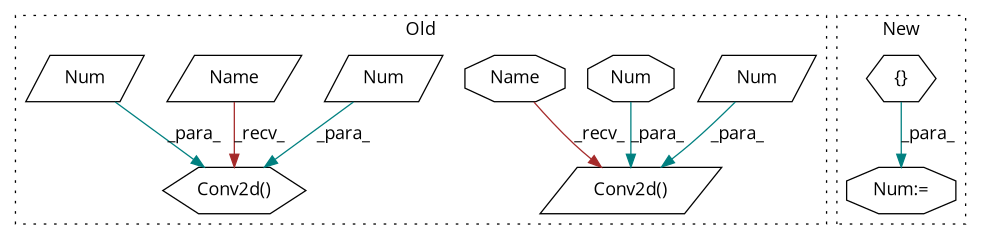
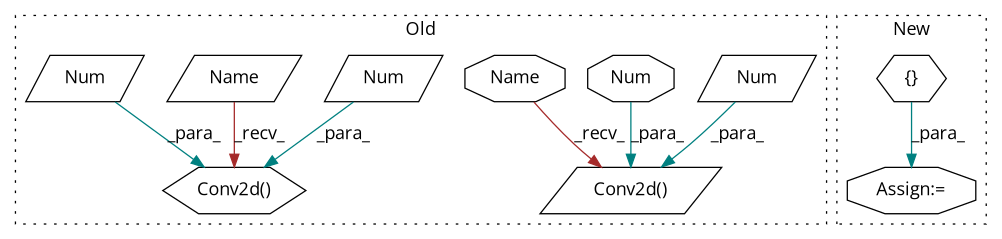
(901, 191) -> (912, 191)
